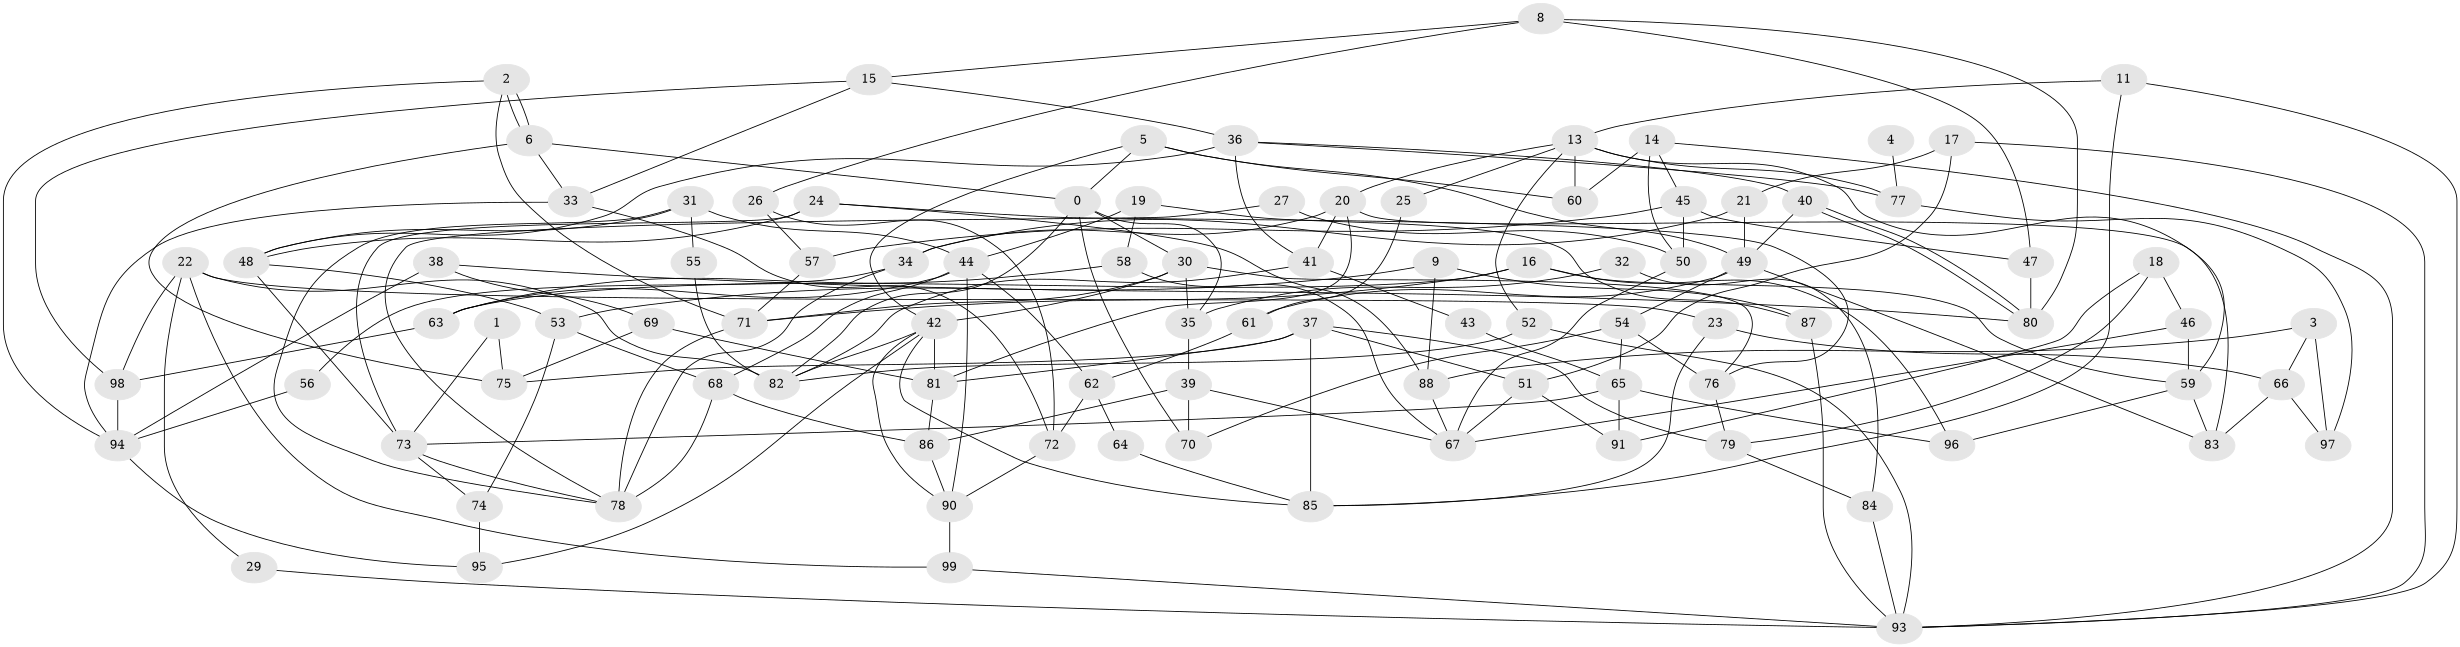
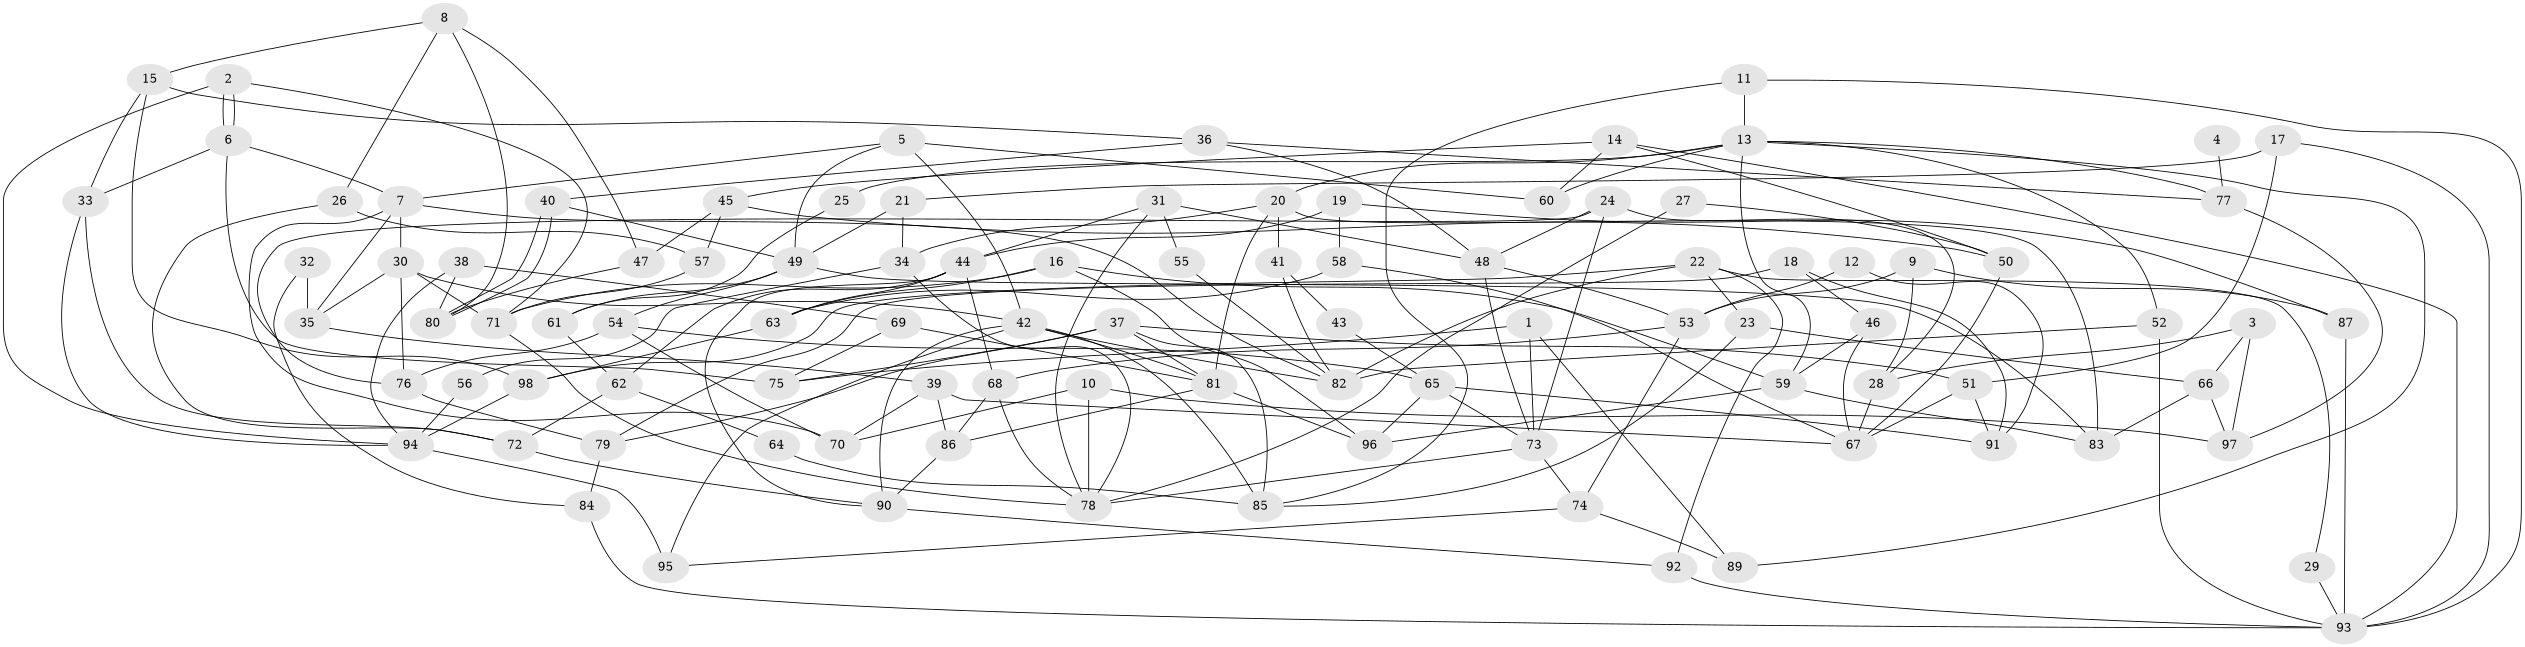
(1078, 202) -> (401, 202)
(1244, 203) -> none
none -> (1852, 263)
none -> (1089, 385)
(1427, 385) -> (1877, 385)
none -> (1313, 423)
(950, 568) -> (1674, 568)
none -> (1735, 568)
